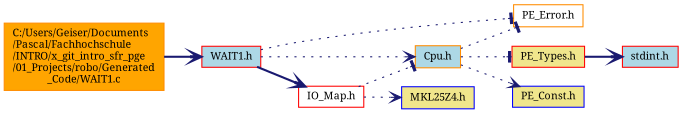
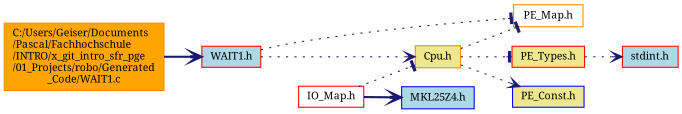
(548, 16) -> (548, 16)
(438, 57) -> (438, 57)
(598, 57) -> (598, 57)
(276, 75) -> none
(377, 97) -> (377, 97)
(438, 98) -> (438, 98)
